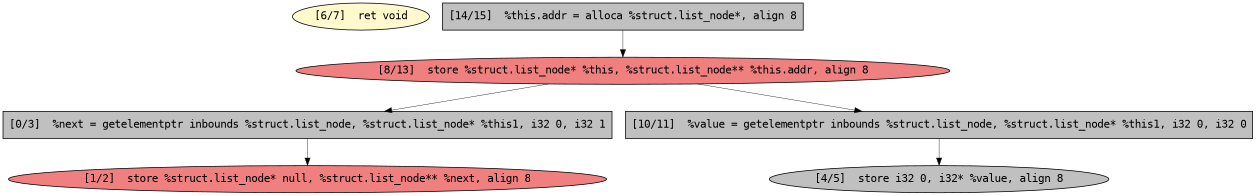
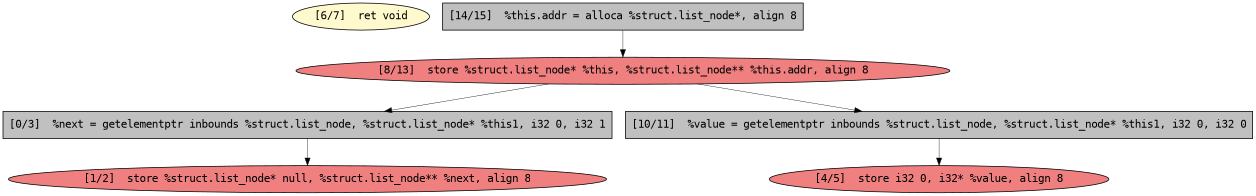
(939, 179) -> (939, 179)
